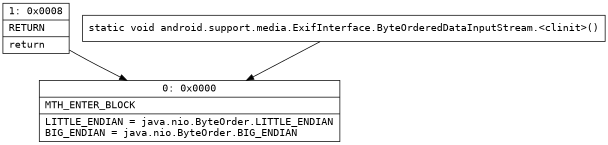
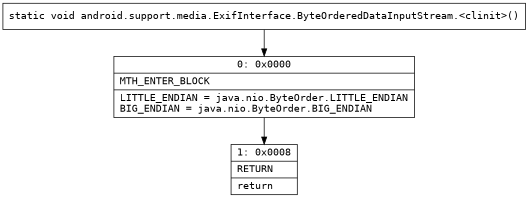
(95, 64) -> (264, 127)
